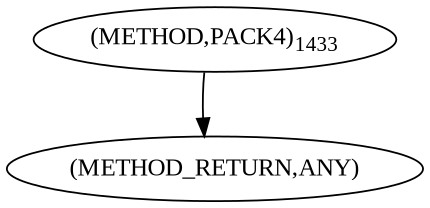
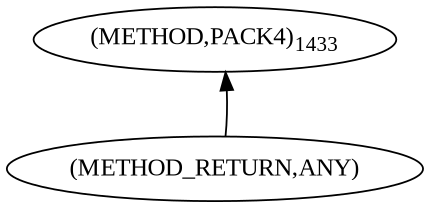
(203, 95) -> (227, 113)
